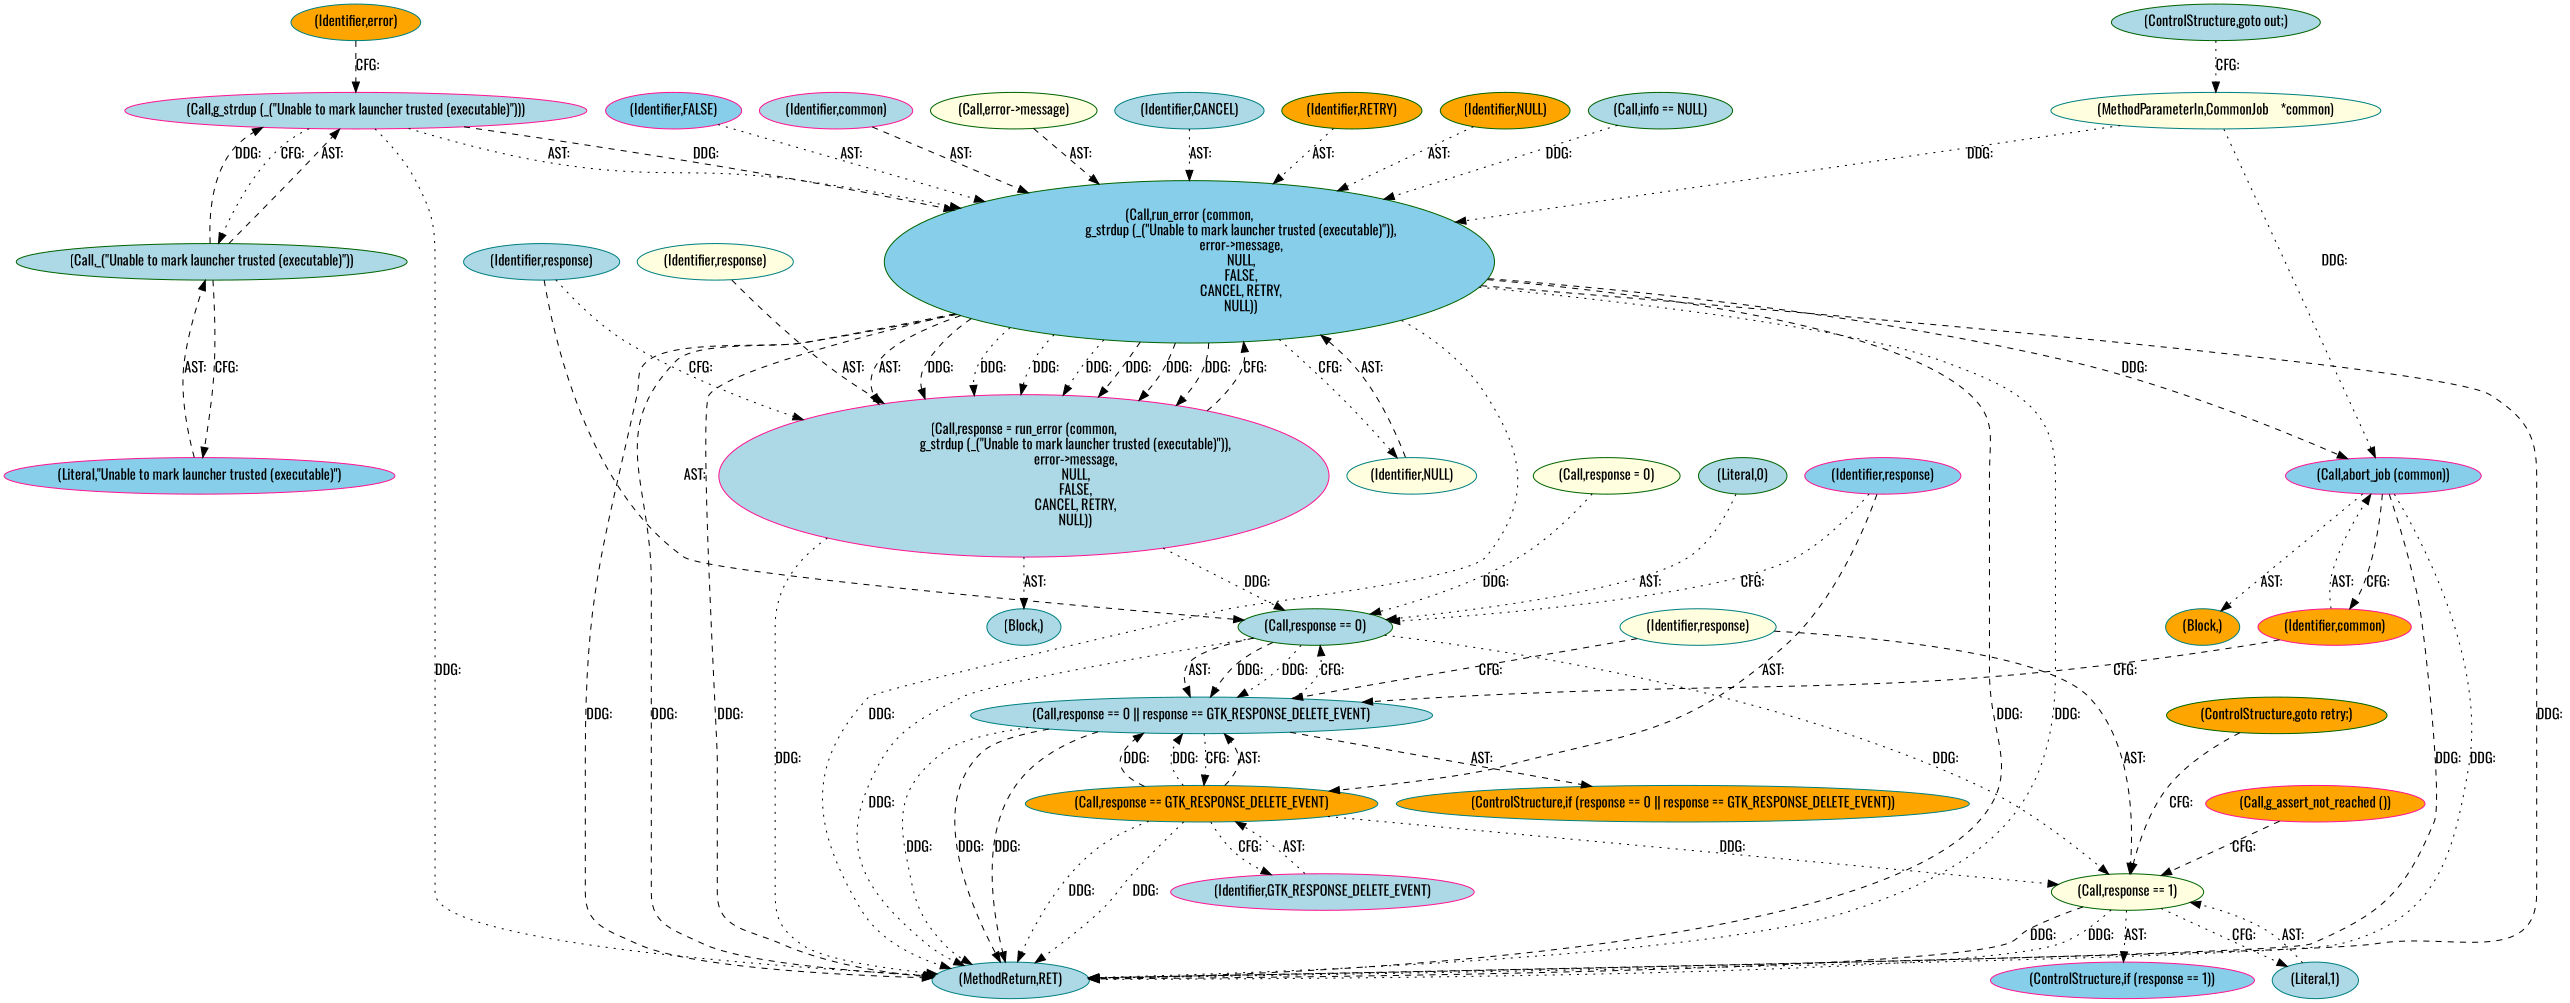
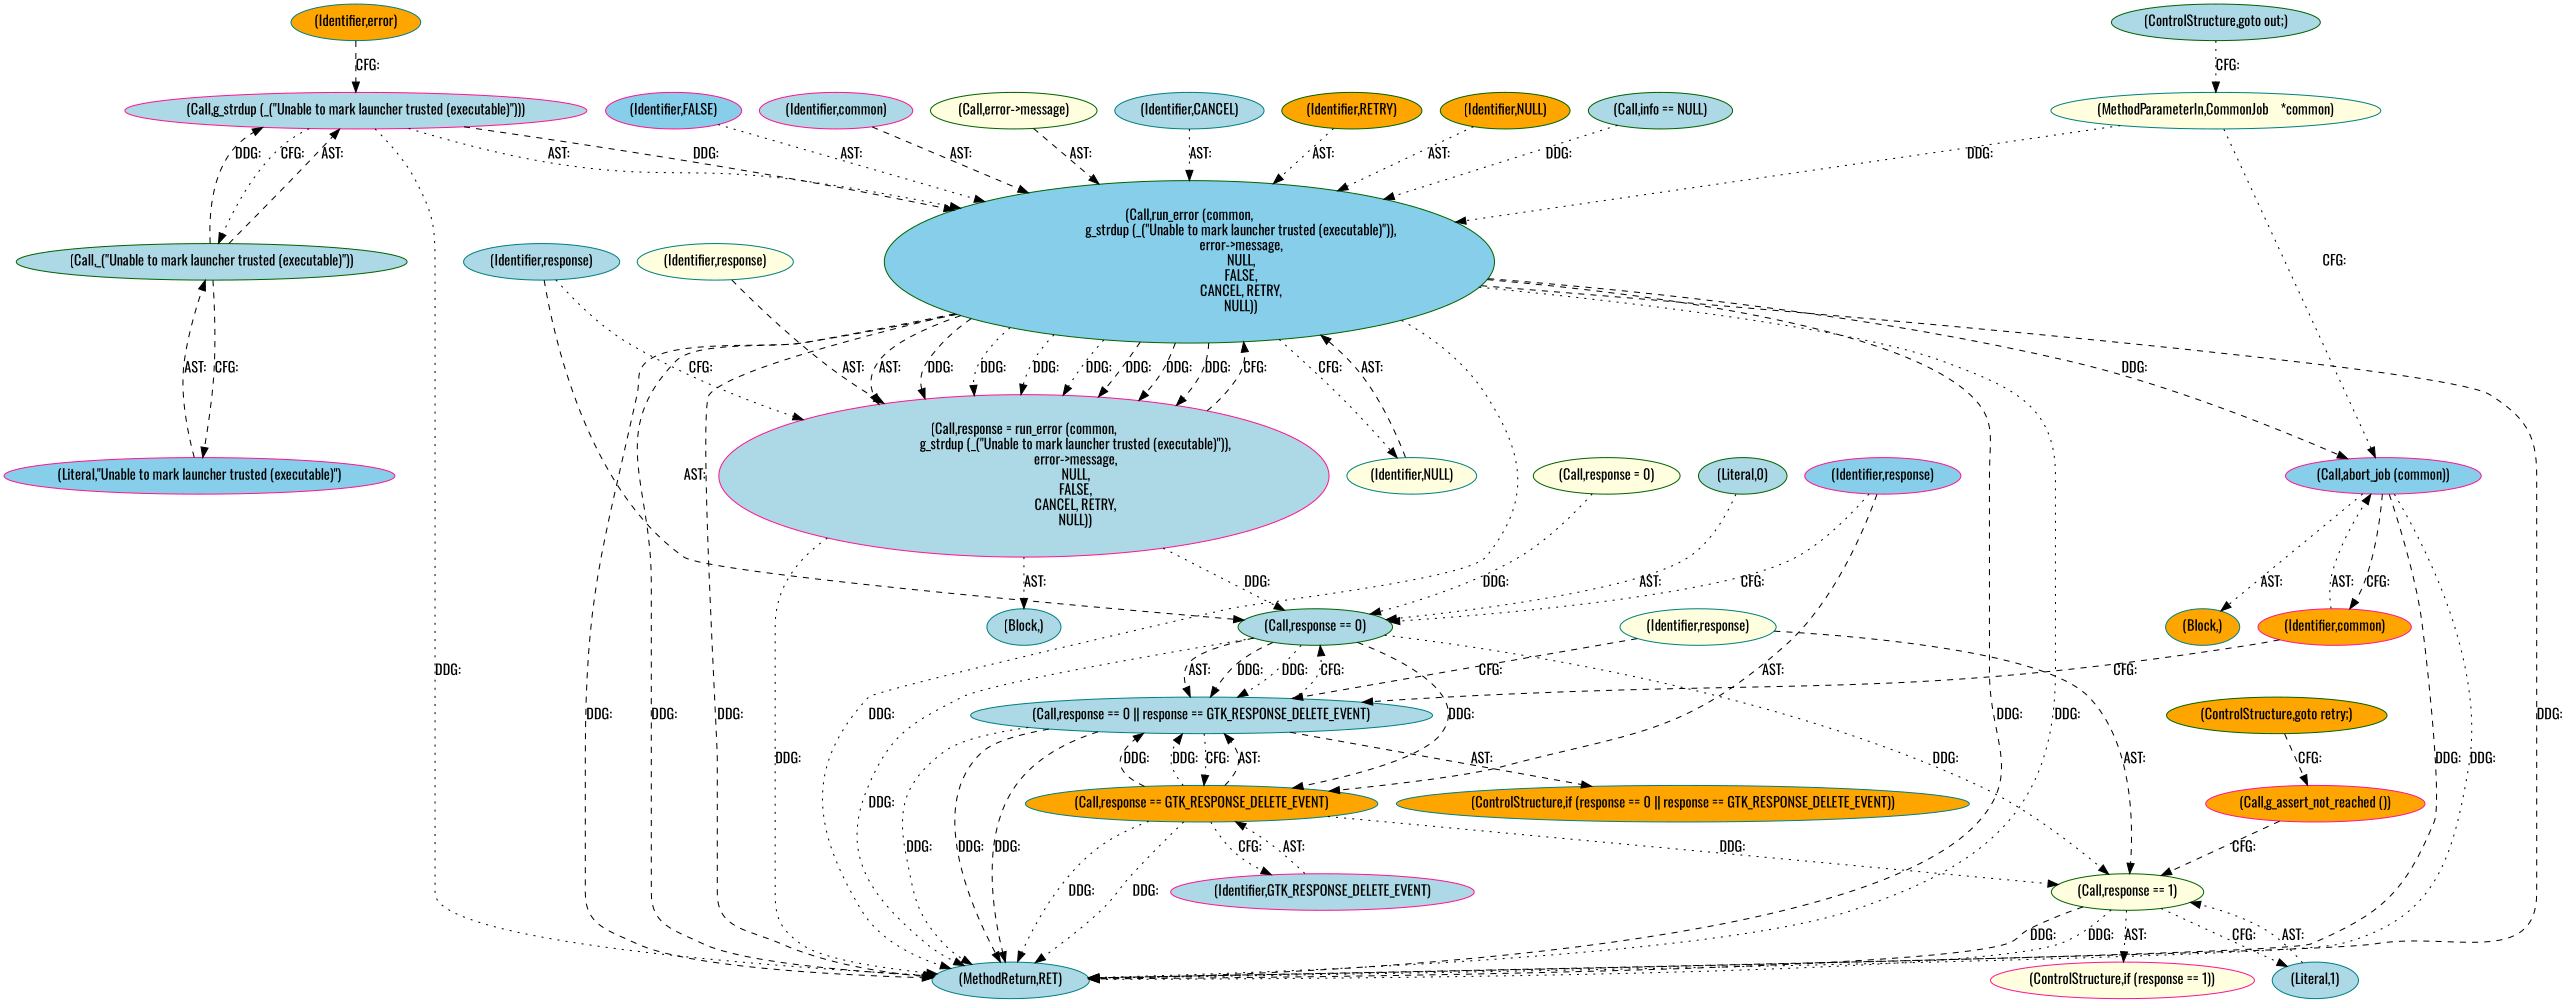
(2336, 262) -> (2336, 262)
none -> (1438, 736)
(2170, 785) -> (2294, 755)
(2122, 980) -> (2122, 980)
